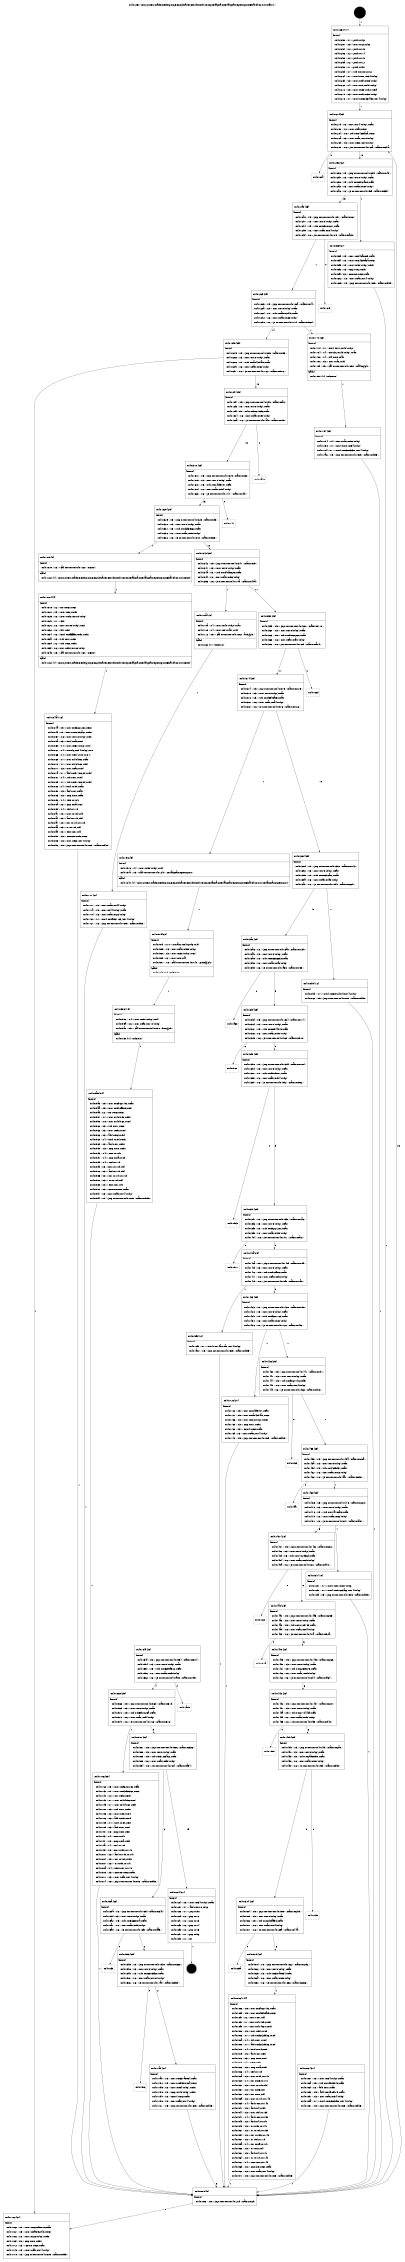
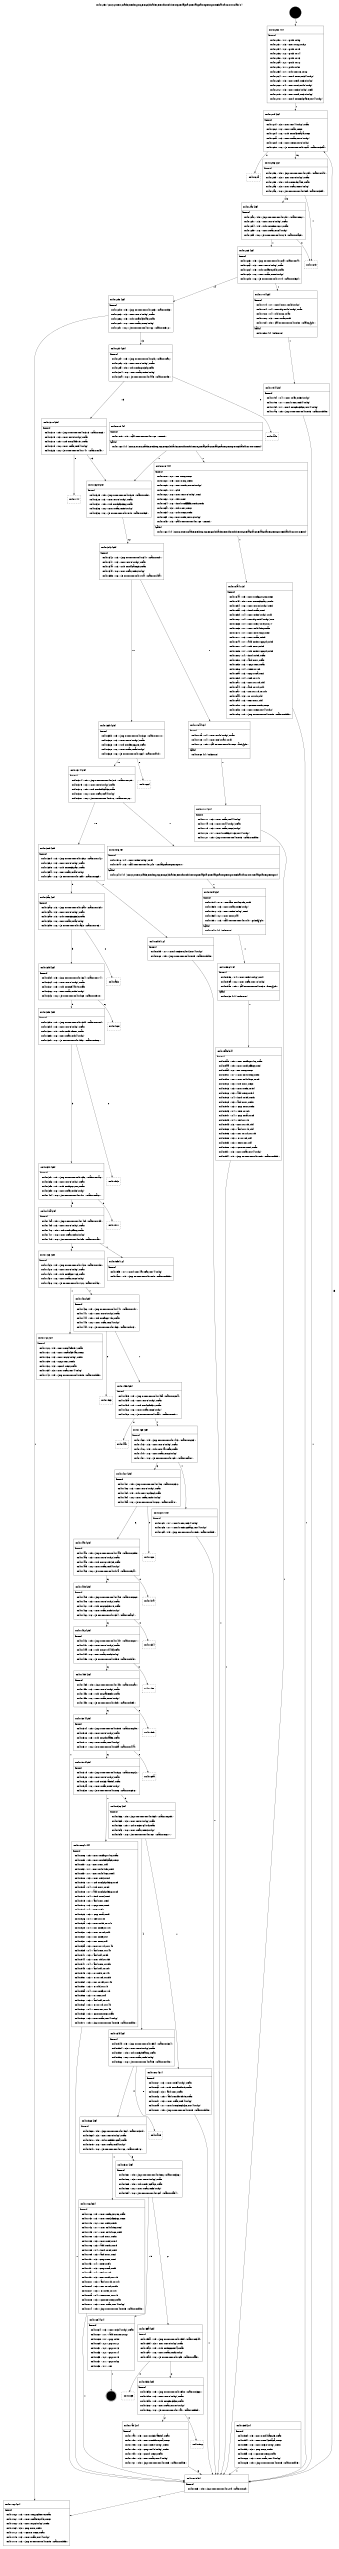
(360, 218) -> (311, 227)
(148, 547) -> (150, 465)
none -> (149, 1645)
(219, 1771) -> none
none -> (142, 1821)
